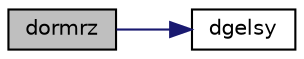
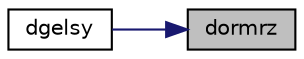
(143, 30) -> (139, 30)
